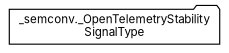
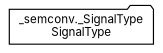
(115, 27) -> (81, 27)
